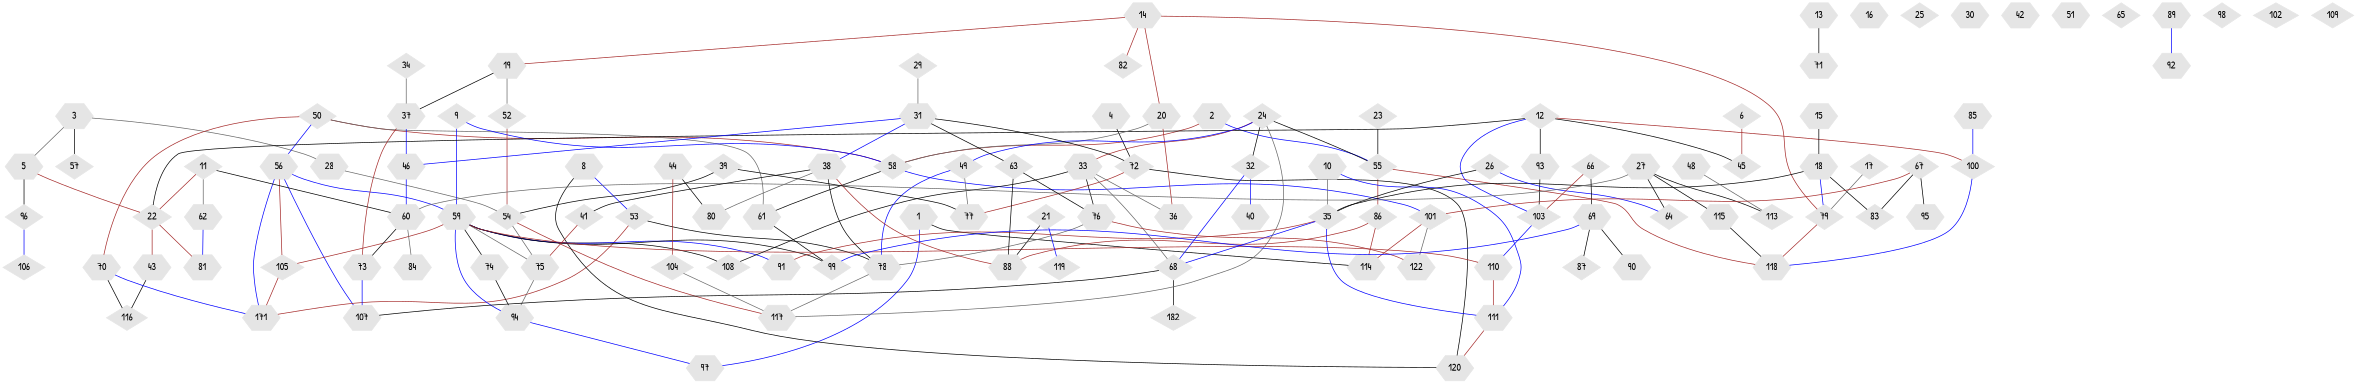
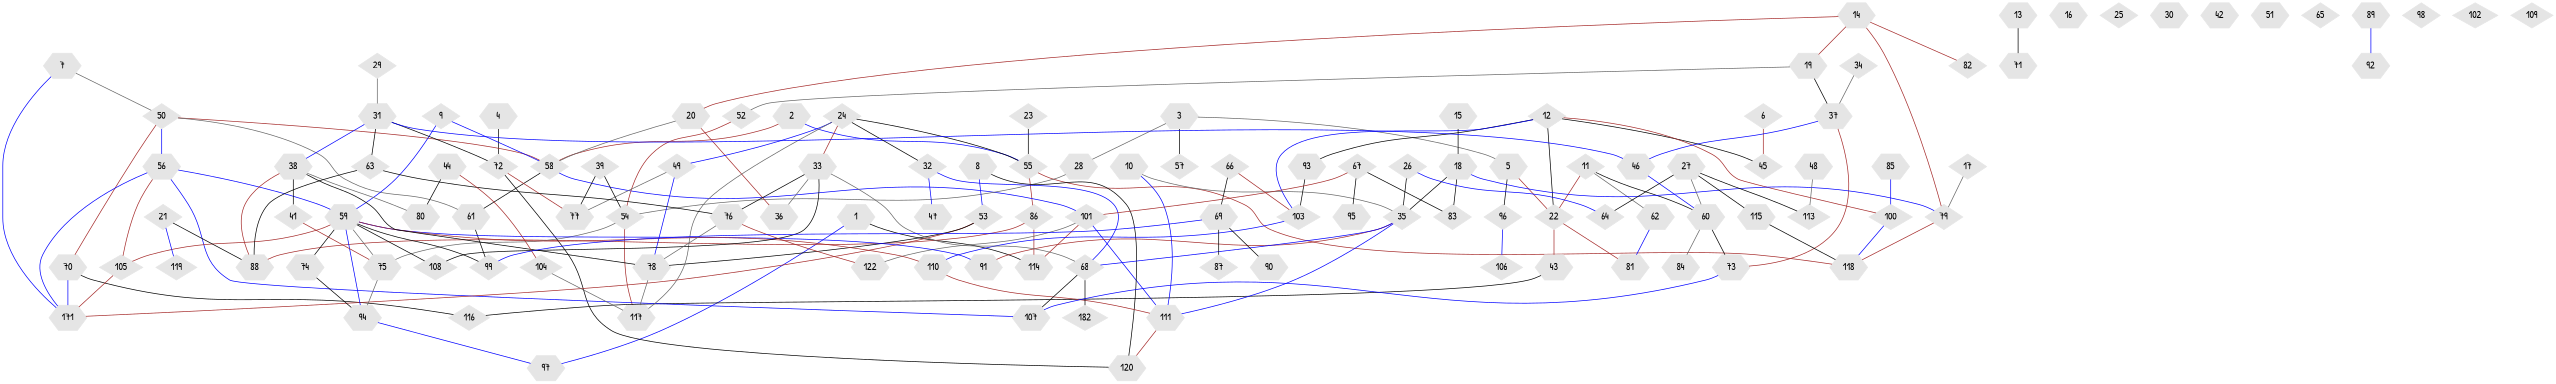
none -> (62, 66)
(1250, 217) -> (933, 217)
none -> (1126, 267)
